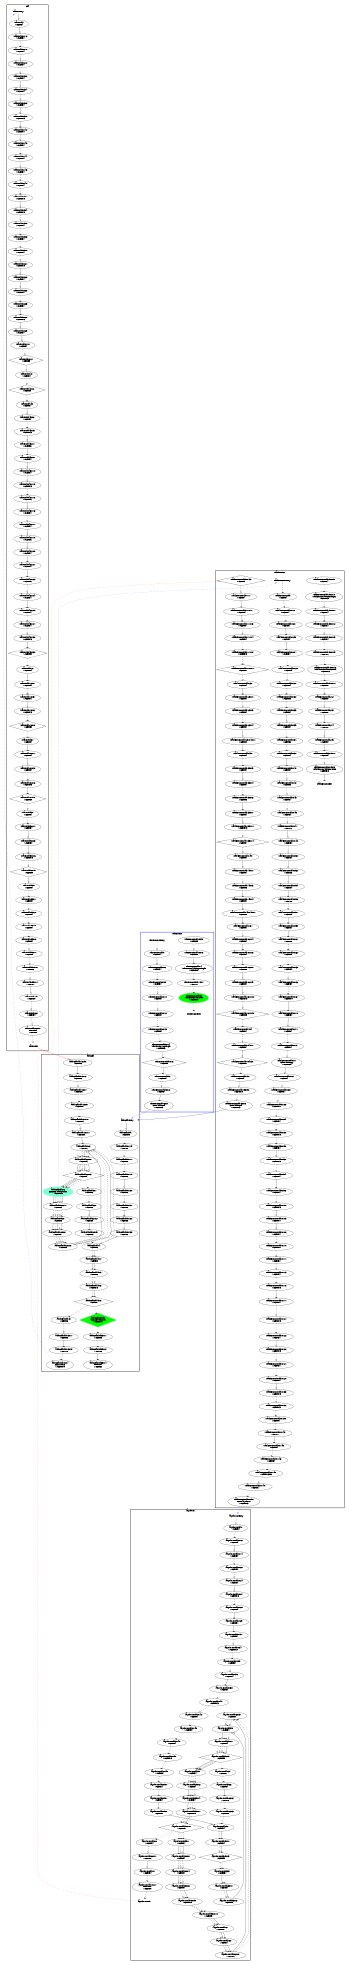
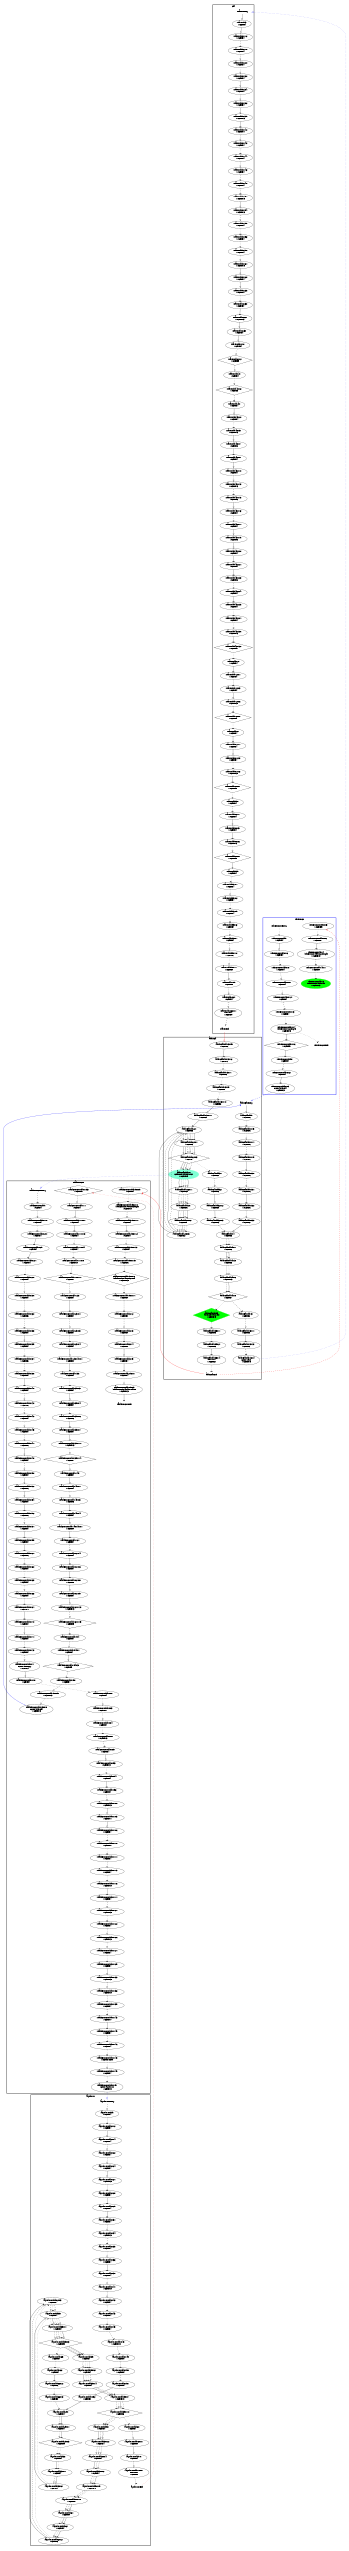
(325, 670) -> (124, 1279)
(194, 1006) -> (308, 1036)
none -> (211, 1375)
